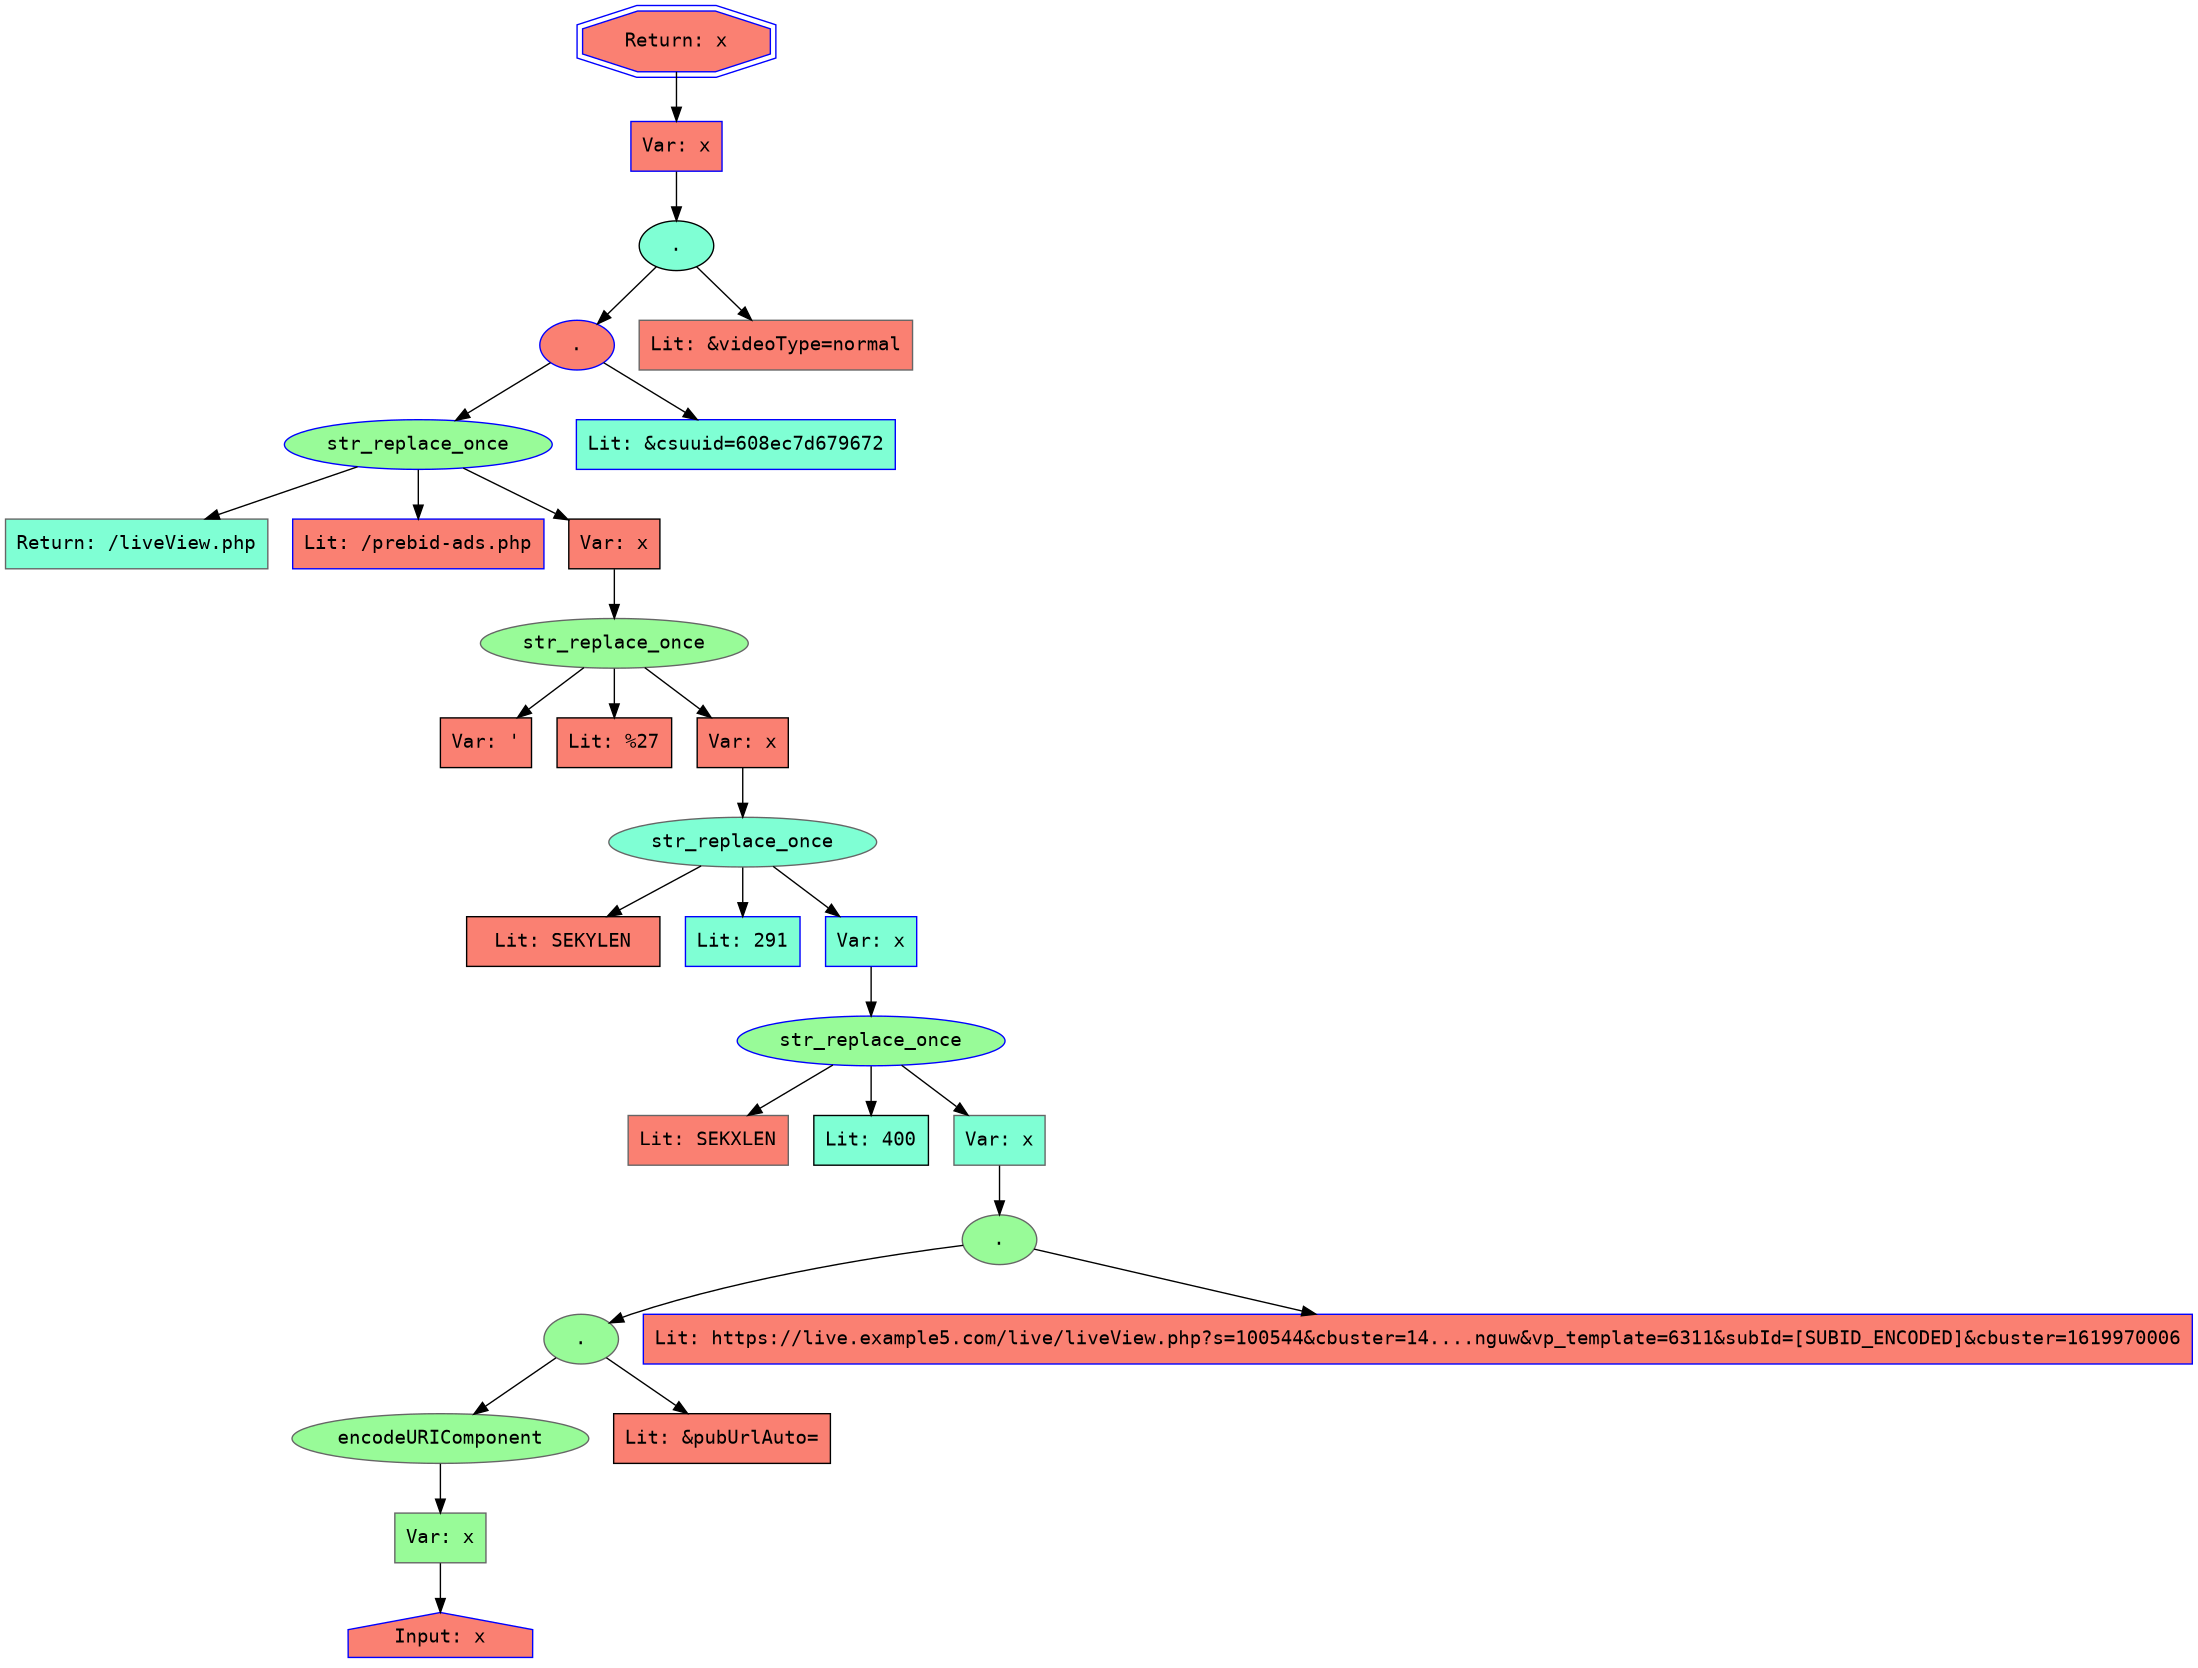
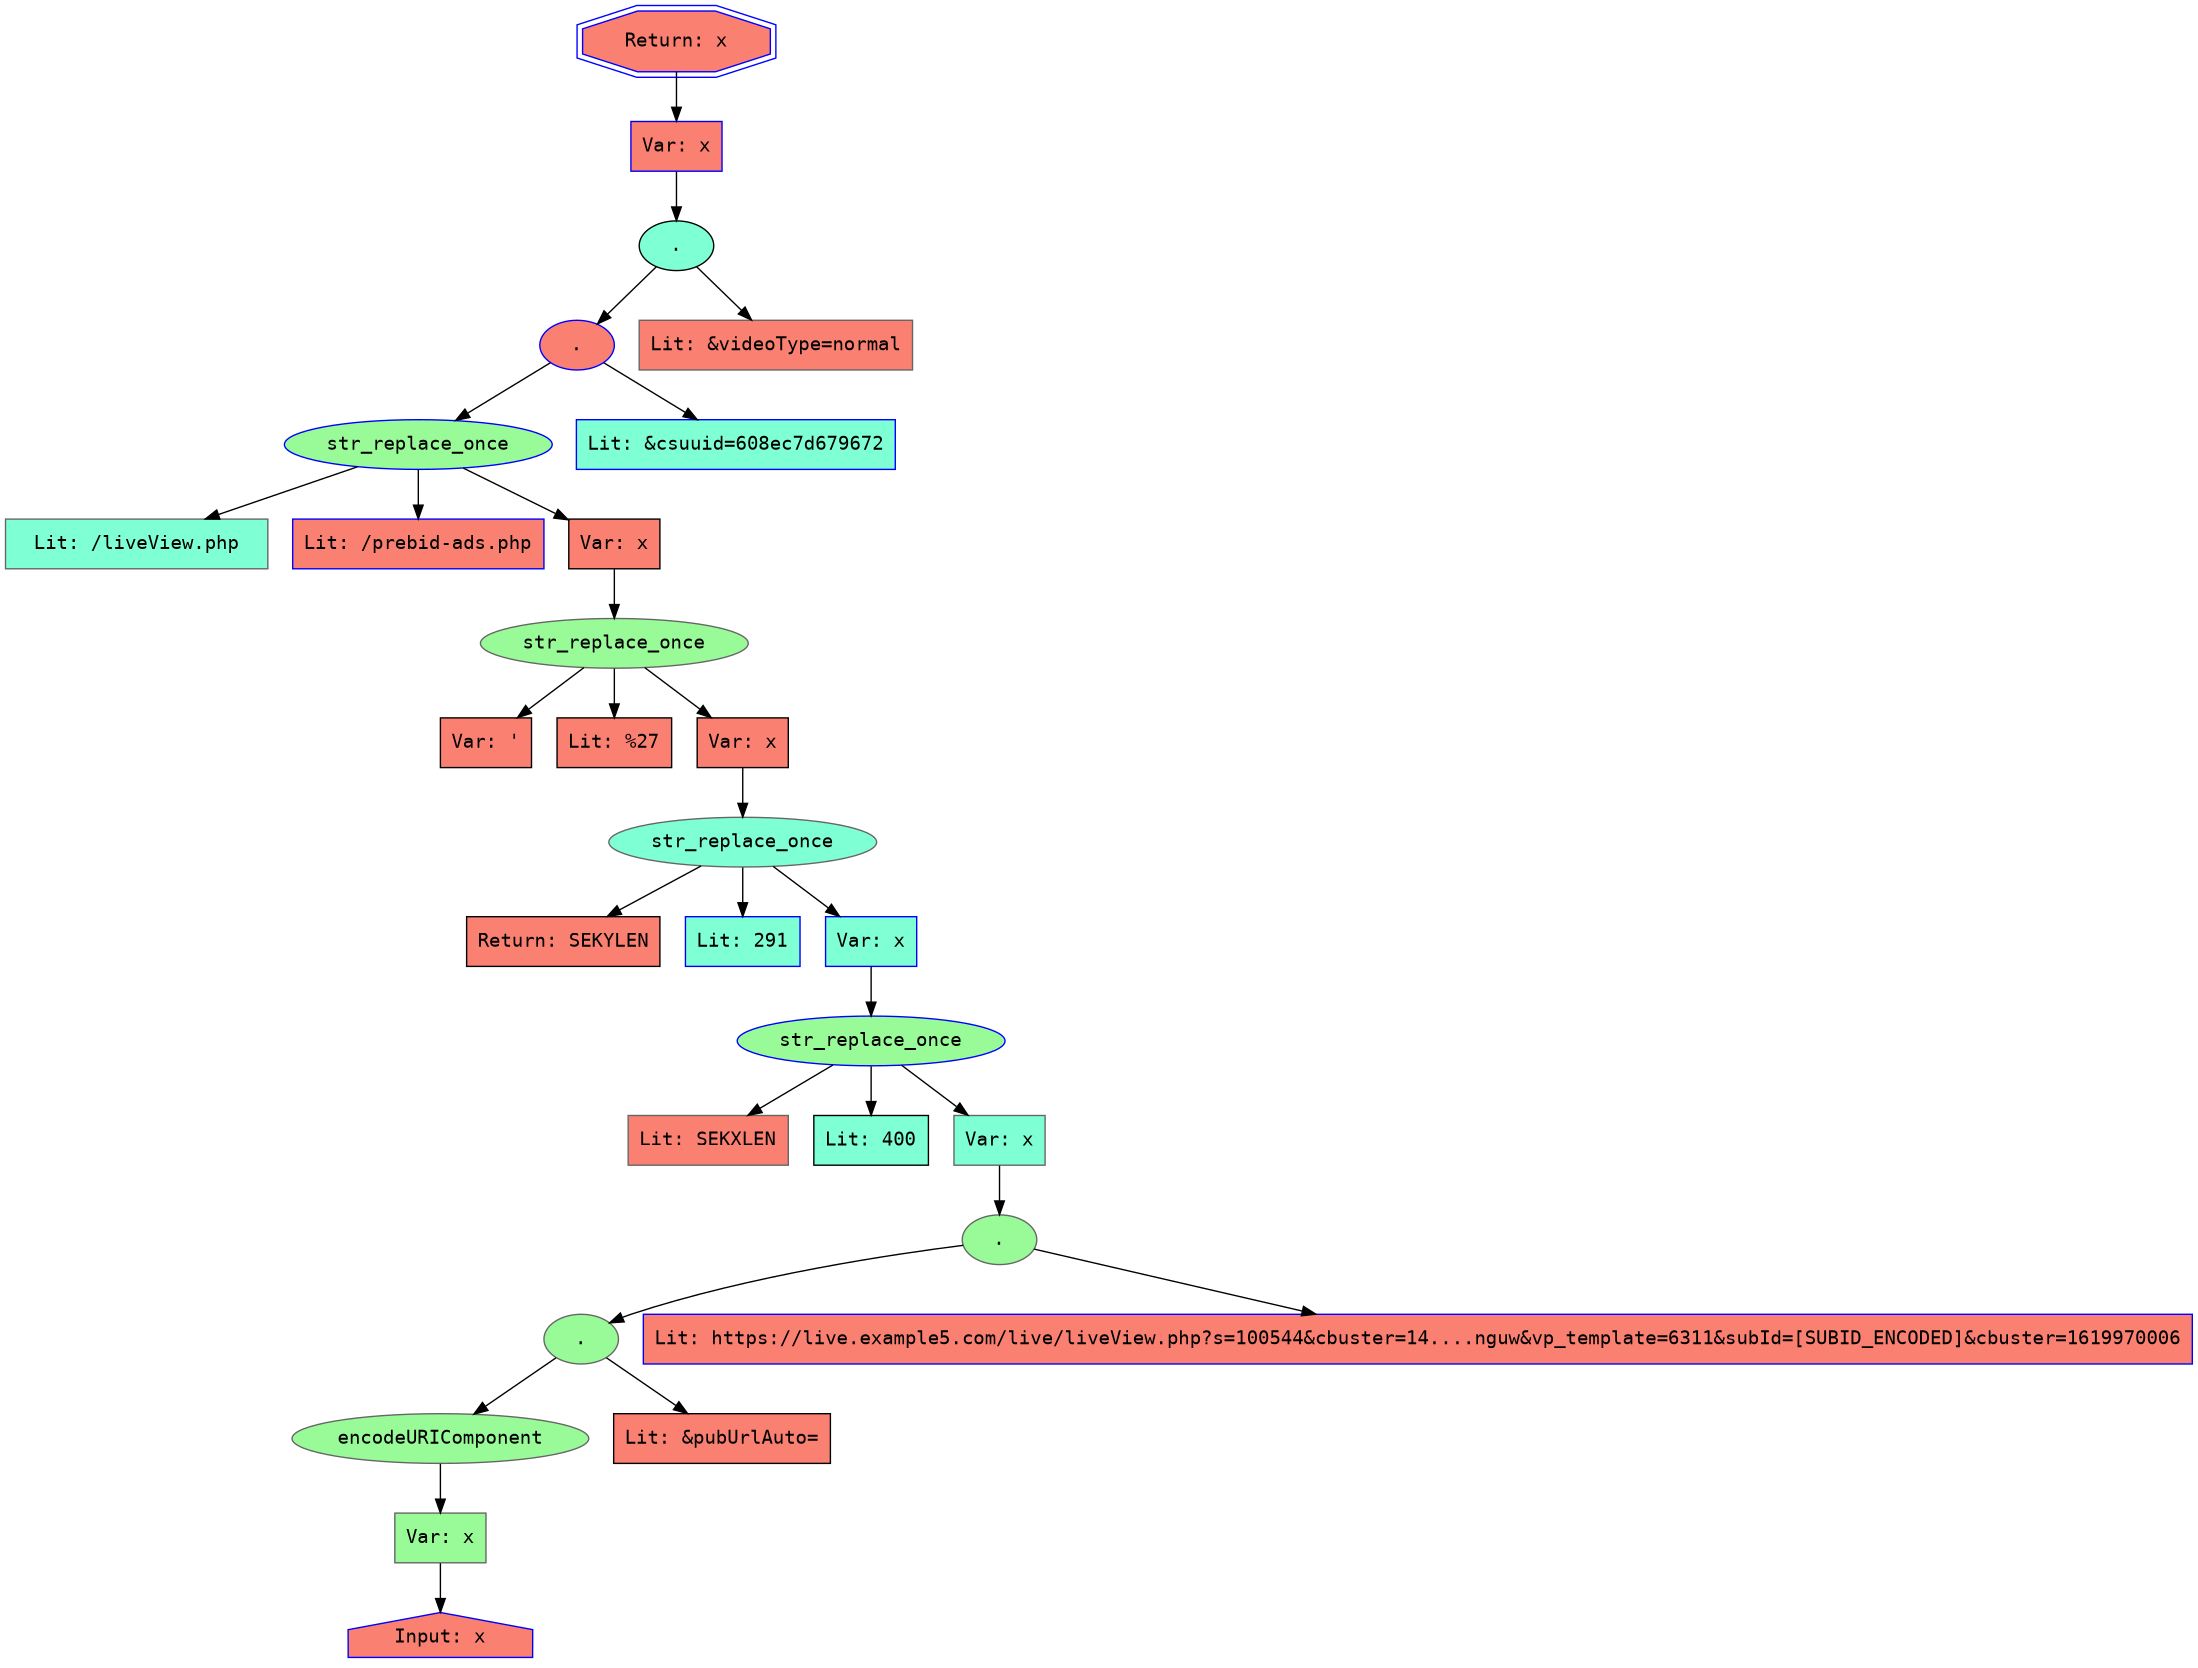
(137, 544) -> (137, 544)
(563, 942) -> (563, 942)
